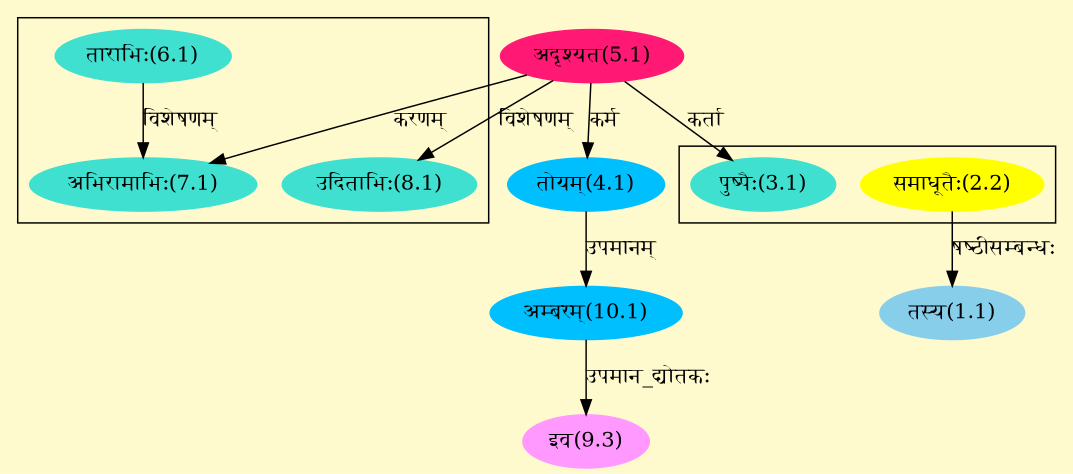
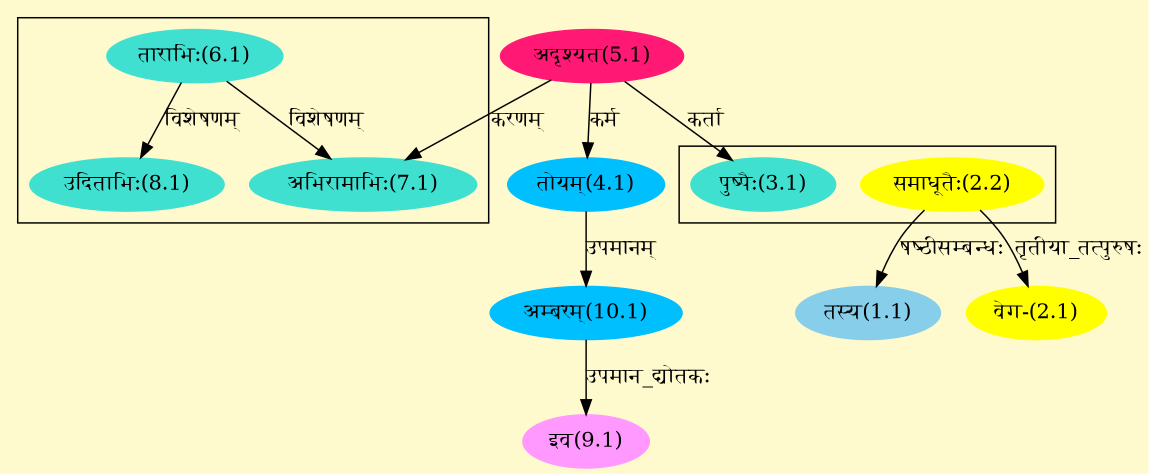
(498, 113) -> (165, 113)
none -> (1036, 313)
(586, 441) -> (586, 441)
